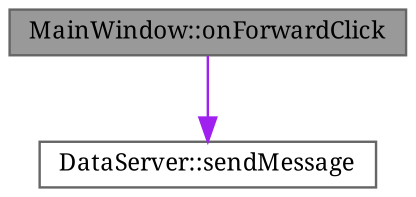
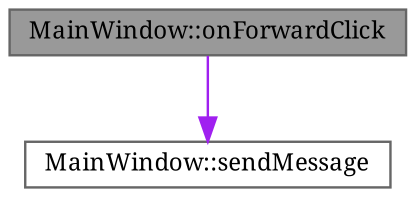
(208, 165) -> (208, 165)
